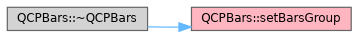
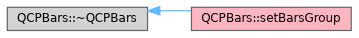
(163, 27) -> (176, 11)
